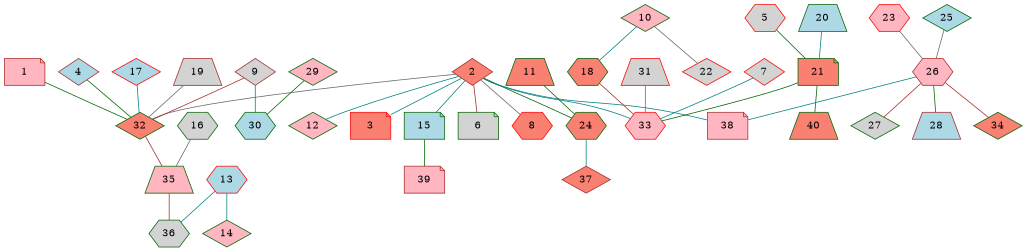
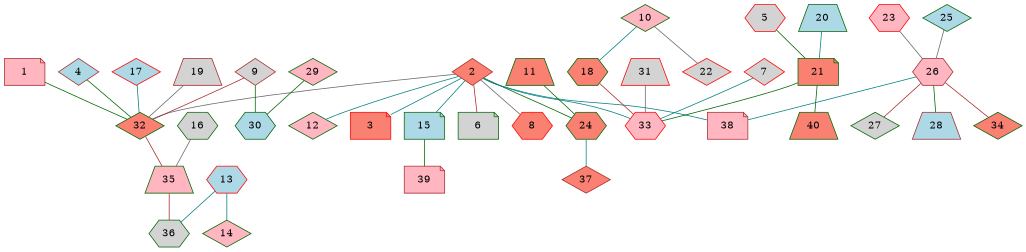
(255, 102) -> (255, 102)
